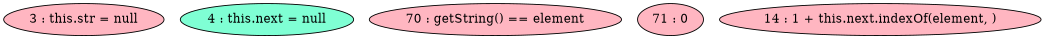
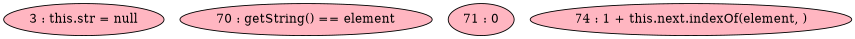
(267, 20) -> none
(880, 20) -> (691, 20)
